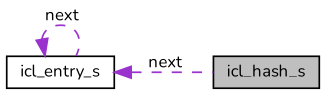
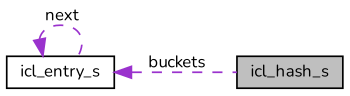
(164, 63) -> (176, 63)
